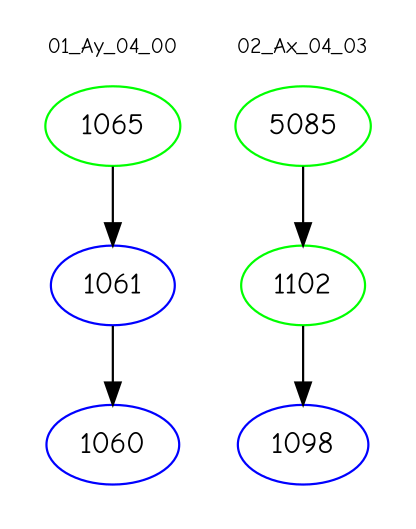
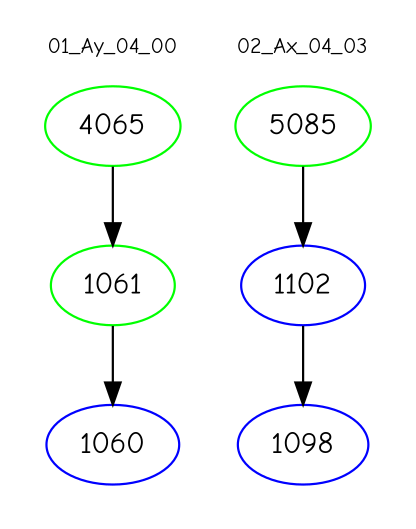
(113, 126) -> (113, 126)
(113, 285) -> (113, 285)
(303, 285) -> (303, 285)
